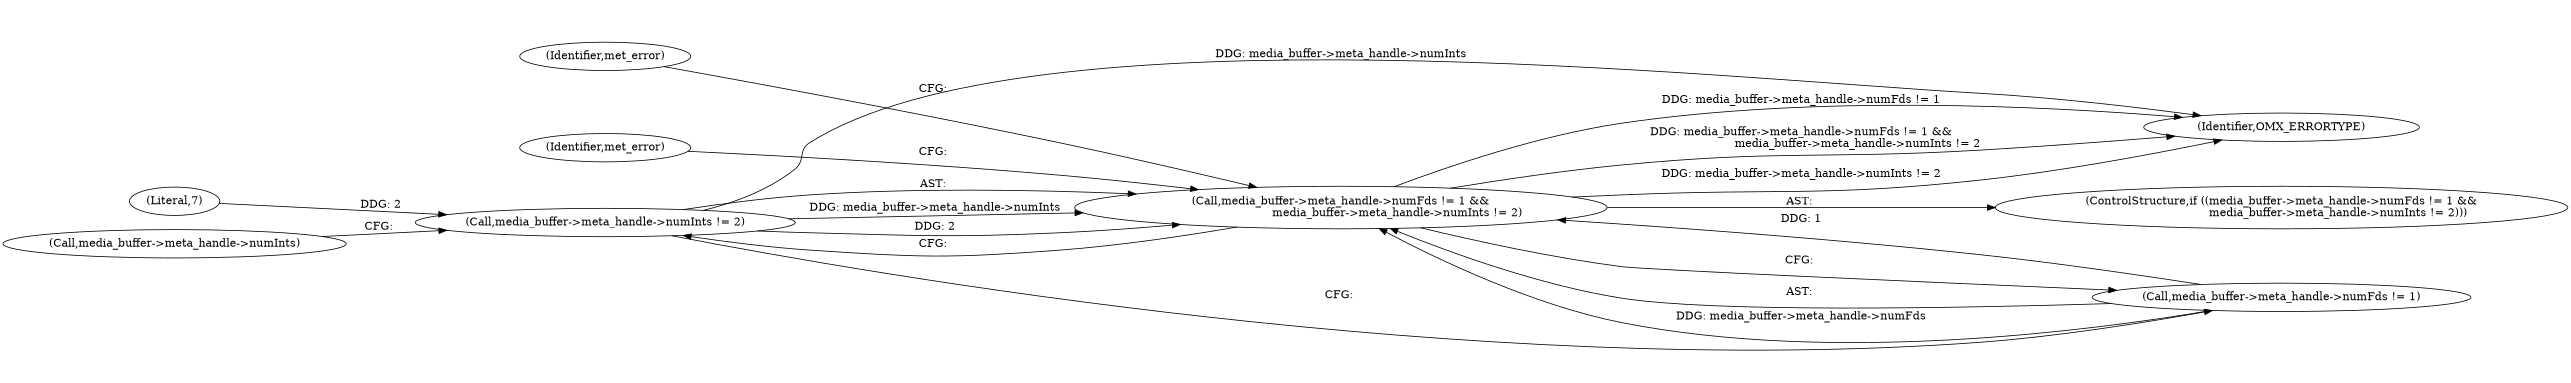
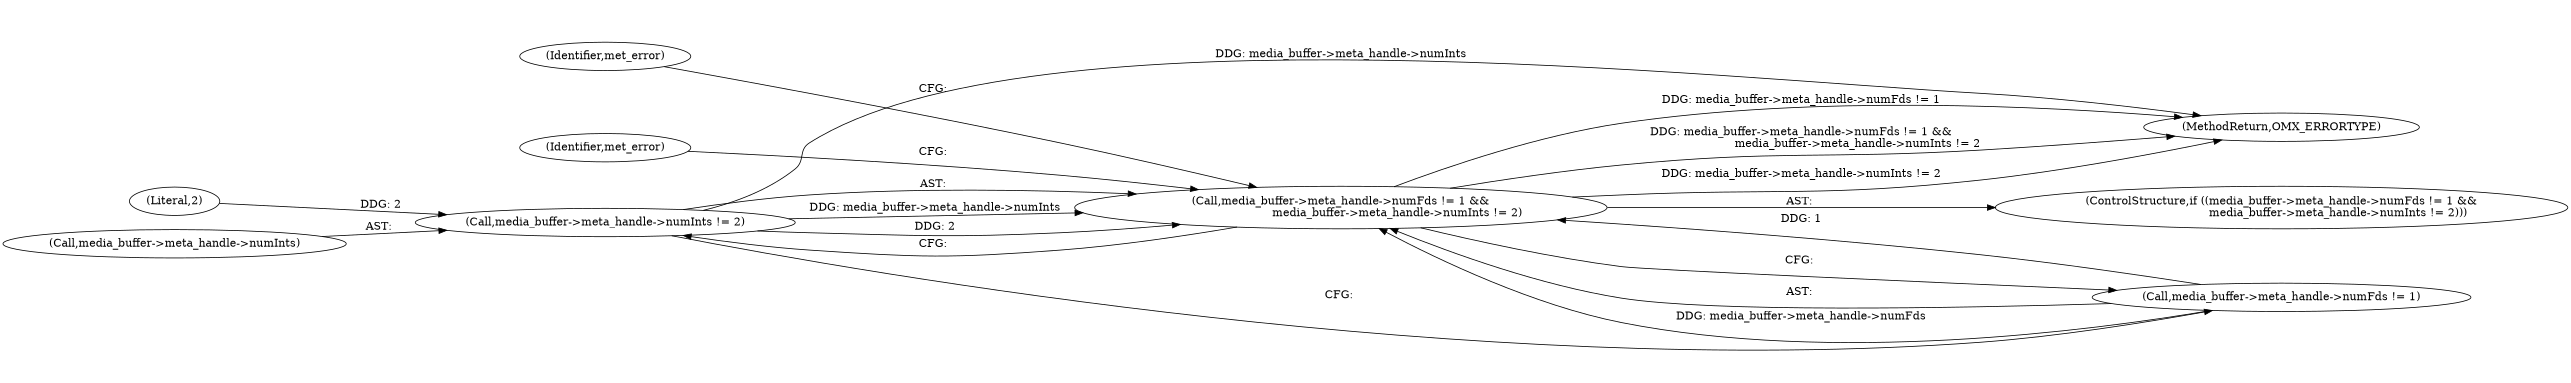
(2282, 127) -> (2282, 127)
(175, 201) -> (175, 201)
(381, 227) -> (381, 227)
